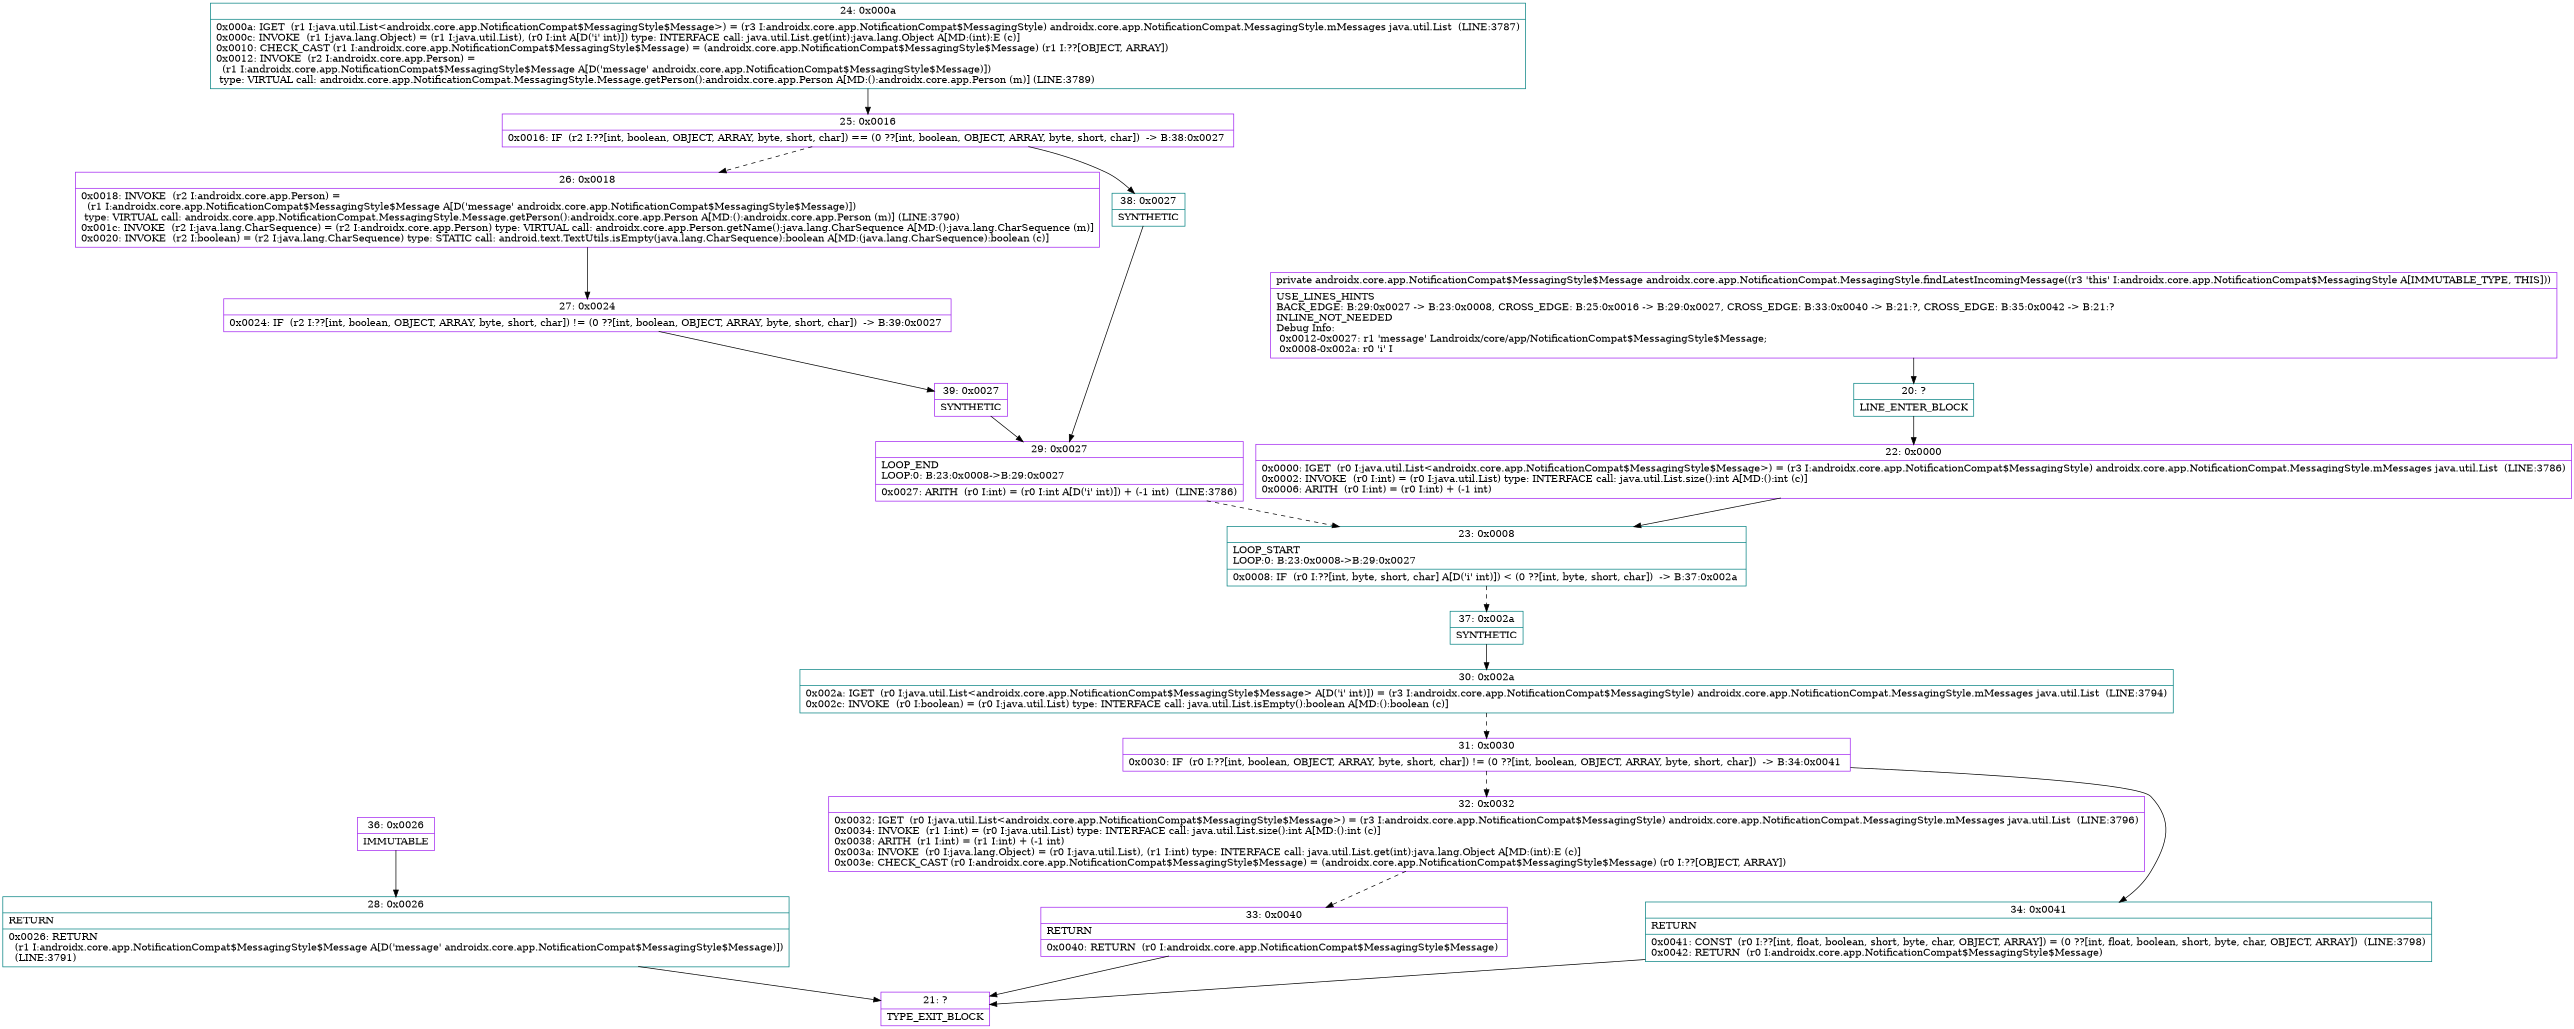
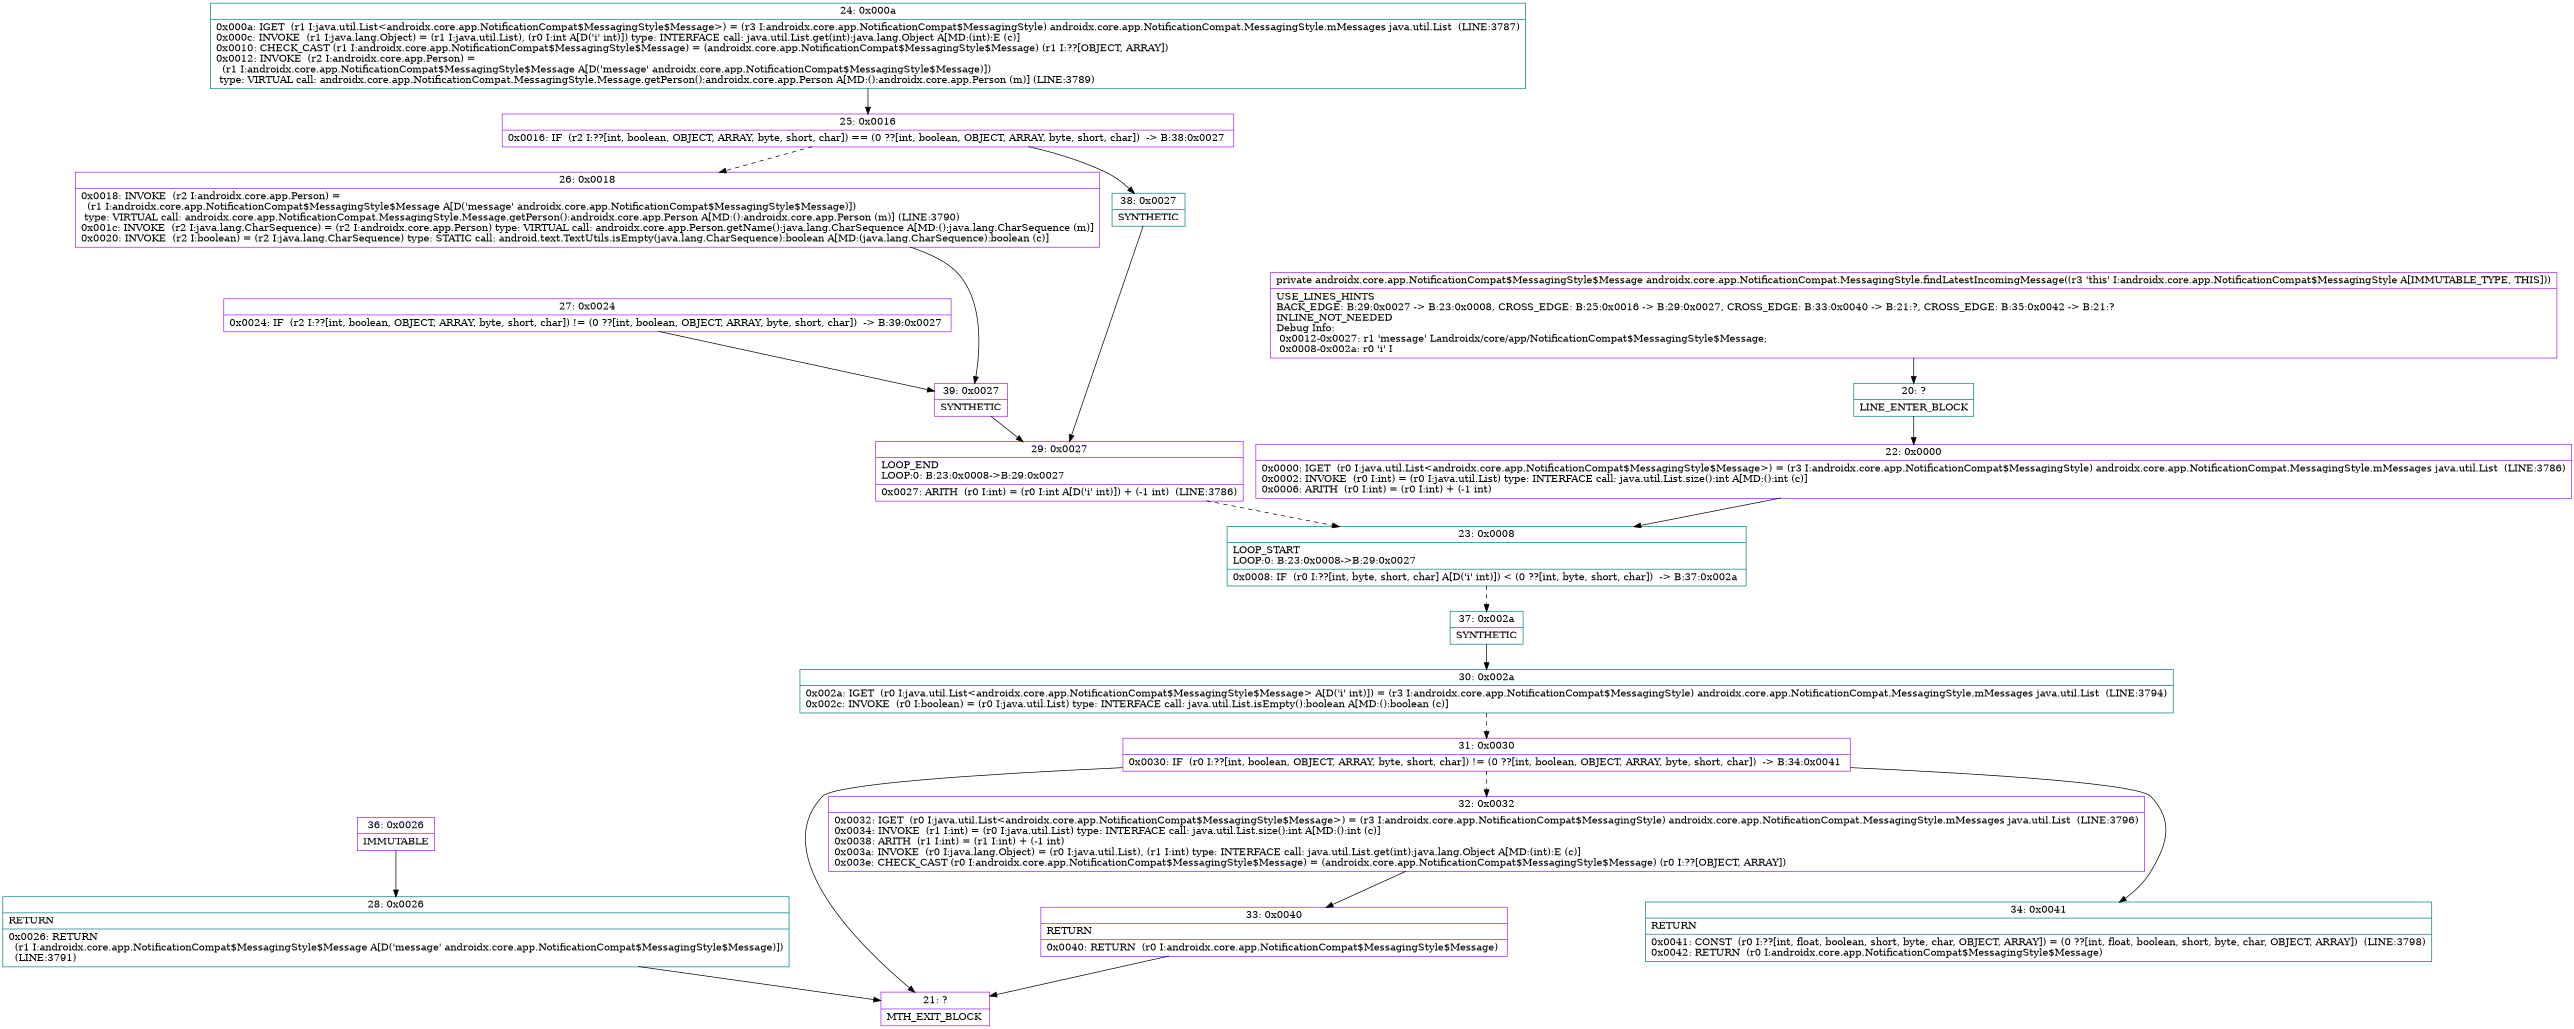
(587, 270) -> (971, 296)
(1369, 888) -> (1369, 888)
(1321, 982) -> (856, 787)
(935, 1017) -> (934, 1017)
